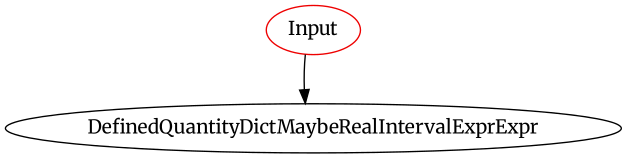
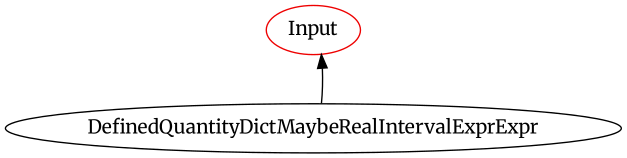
(304, 72) -> (323, 86)
